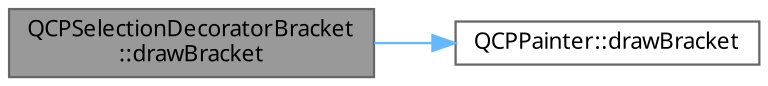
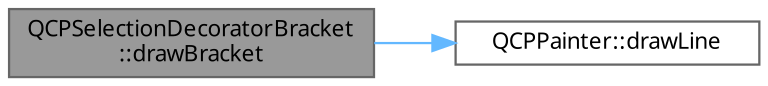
(607, 43) -> (607, 43)
